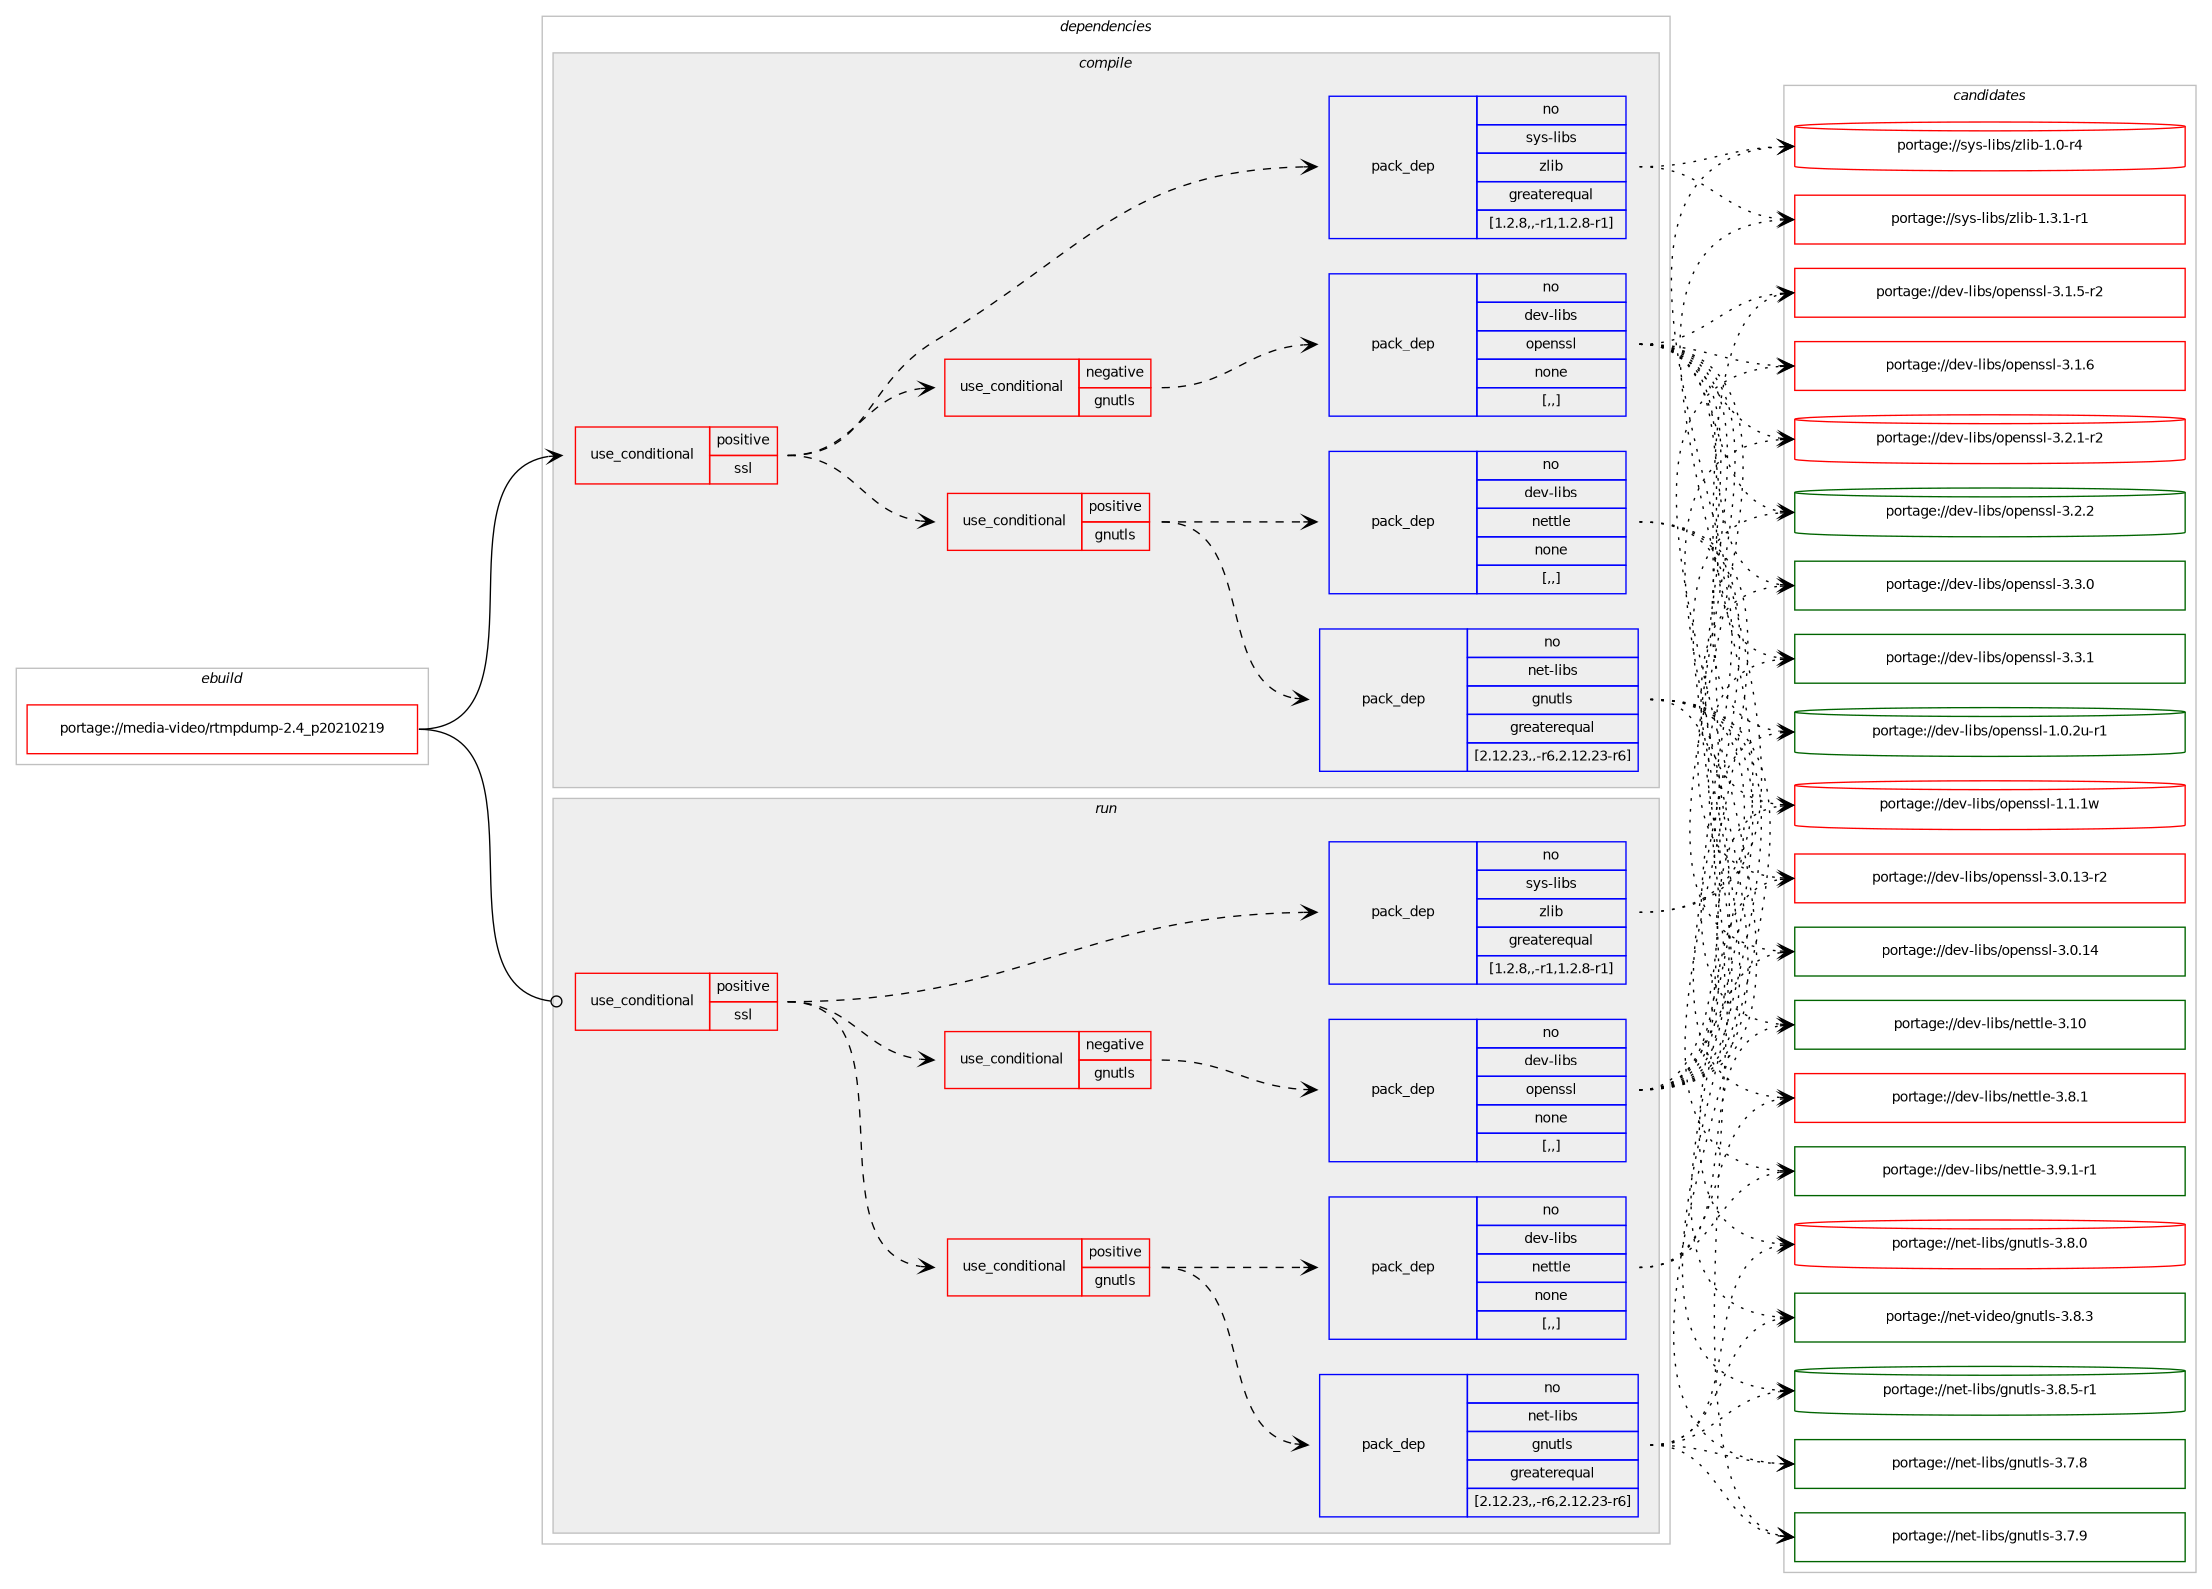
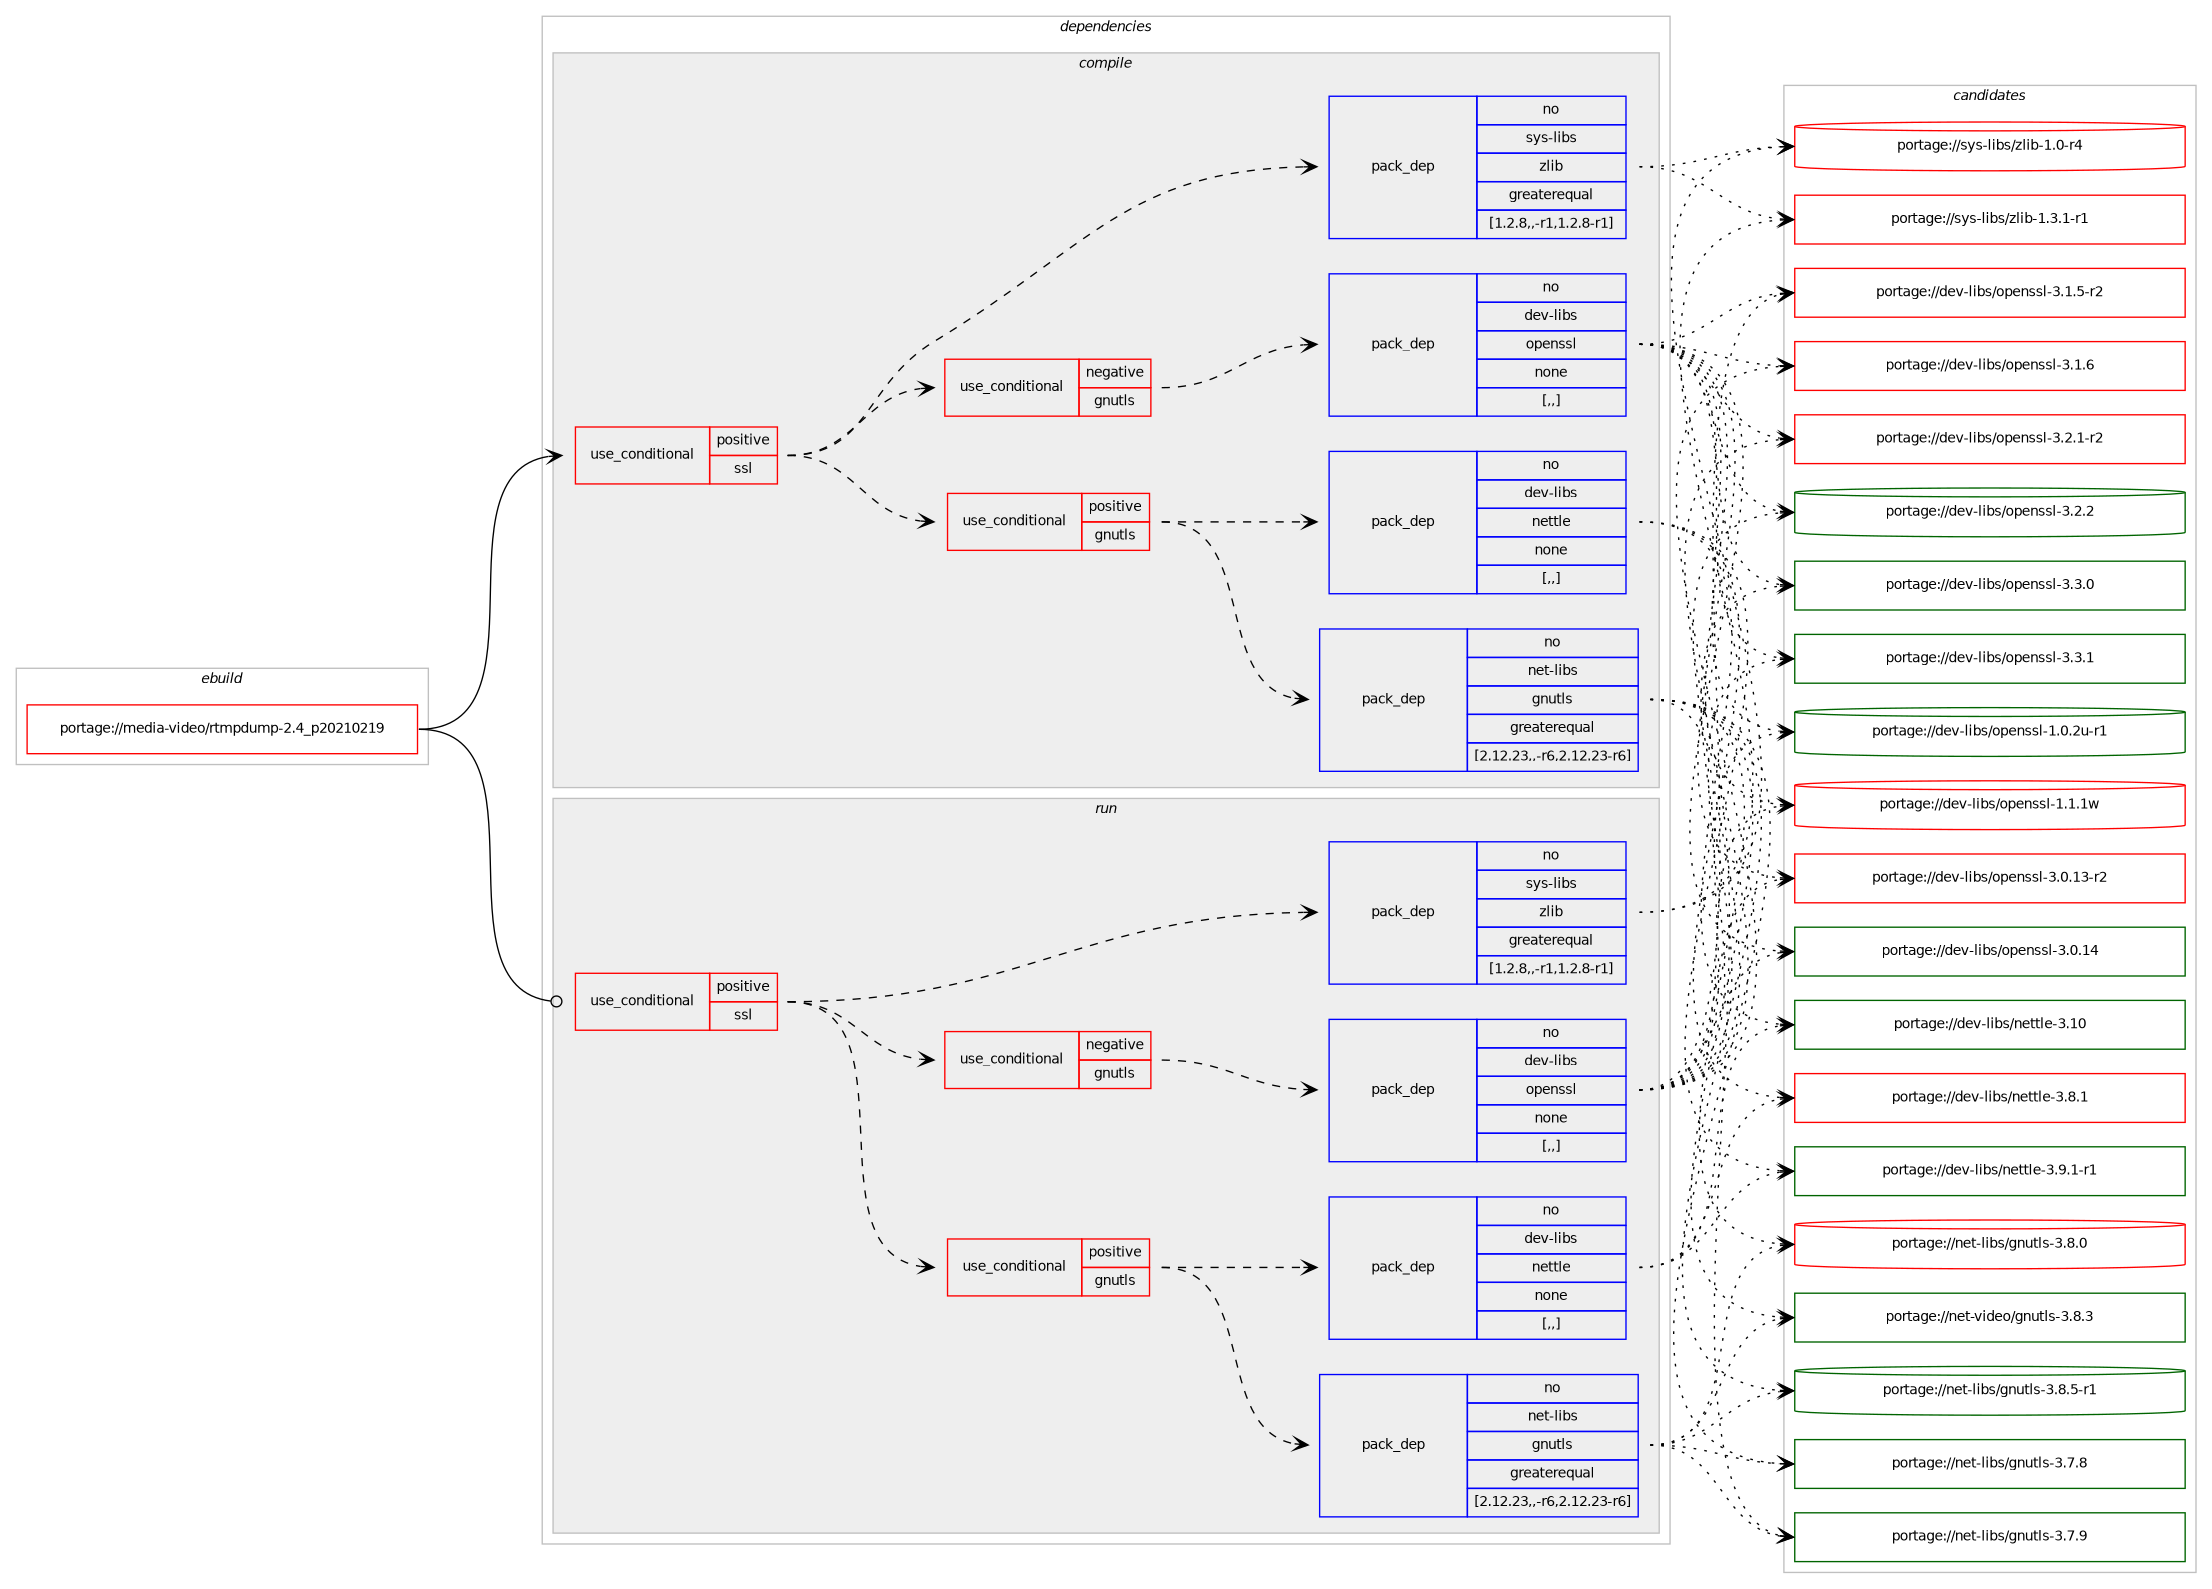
(1990, 439) -> (1990, 439)
